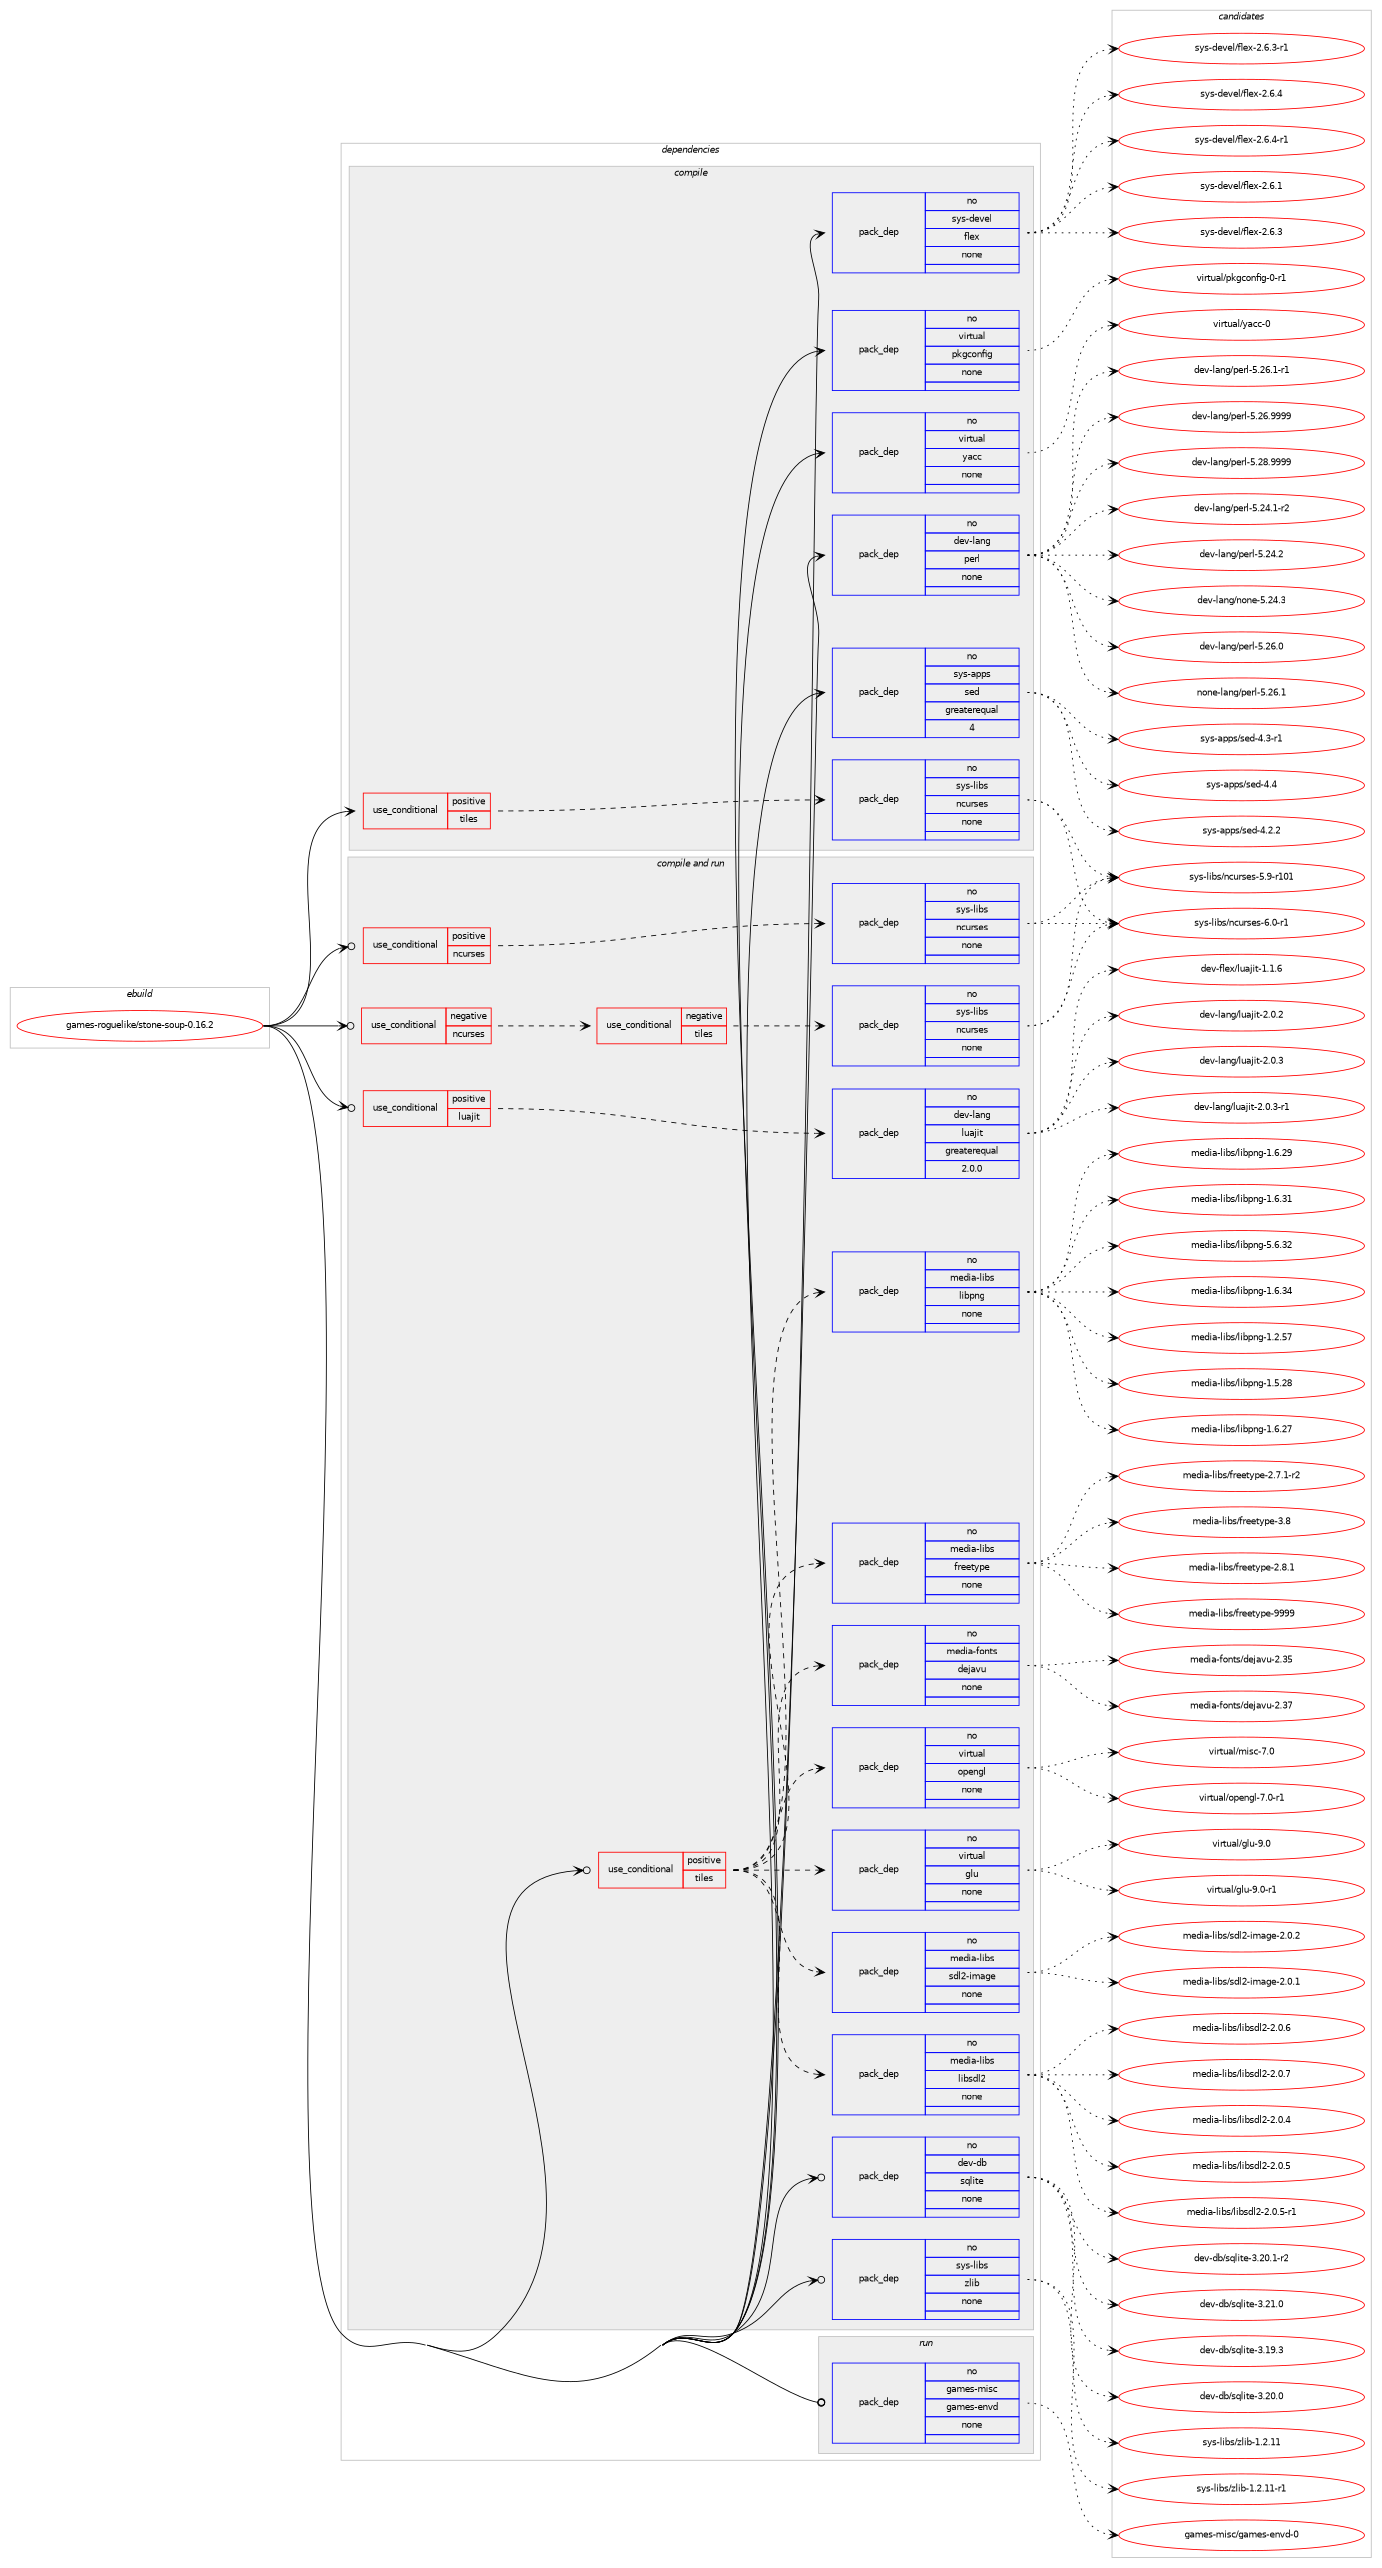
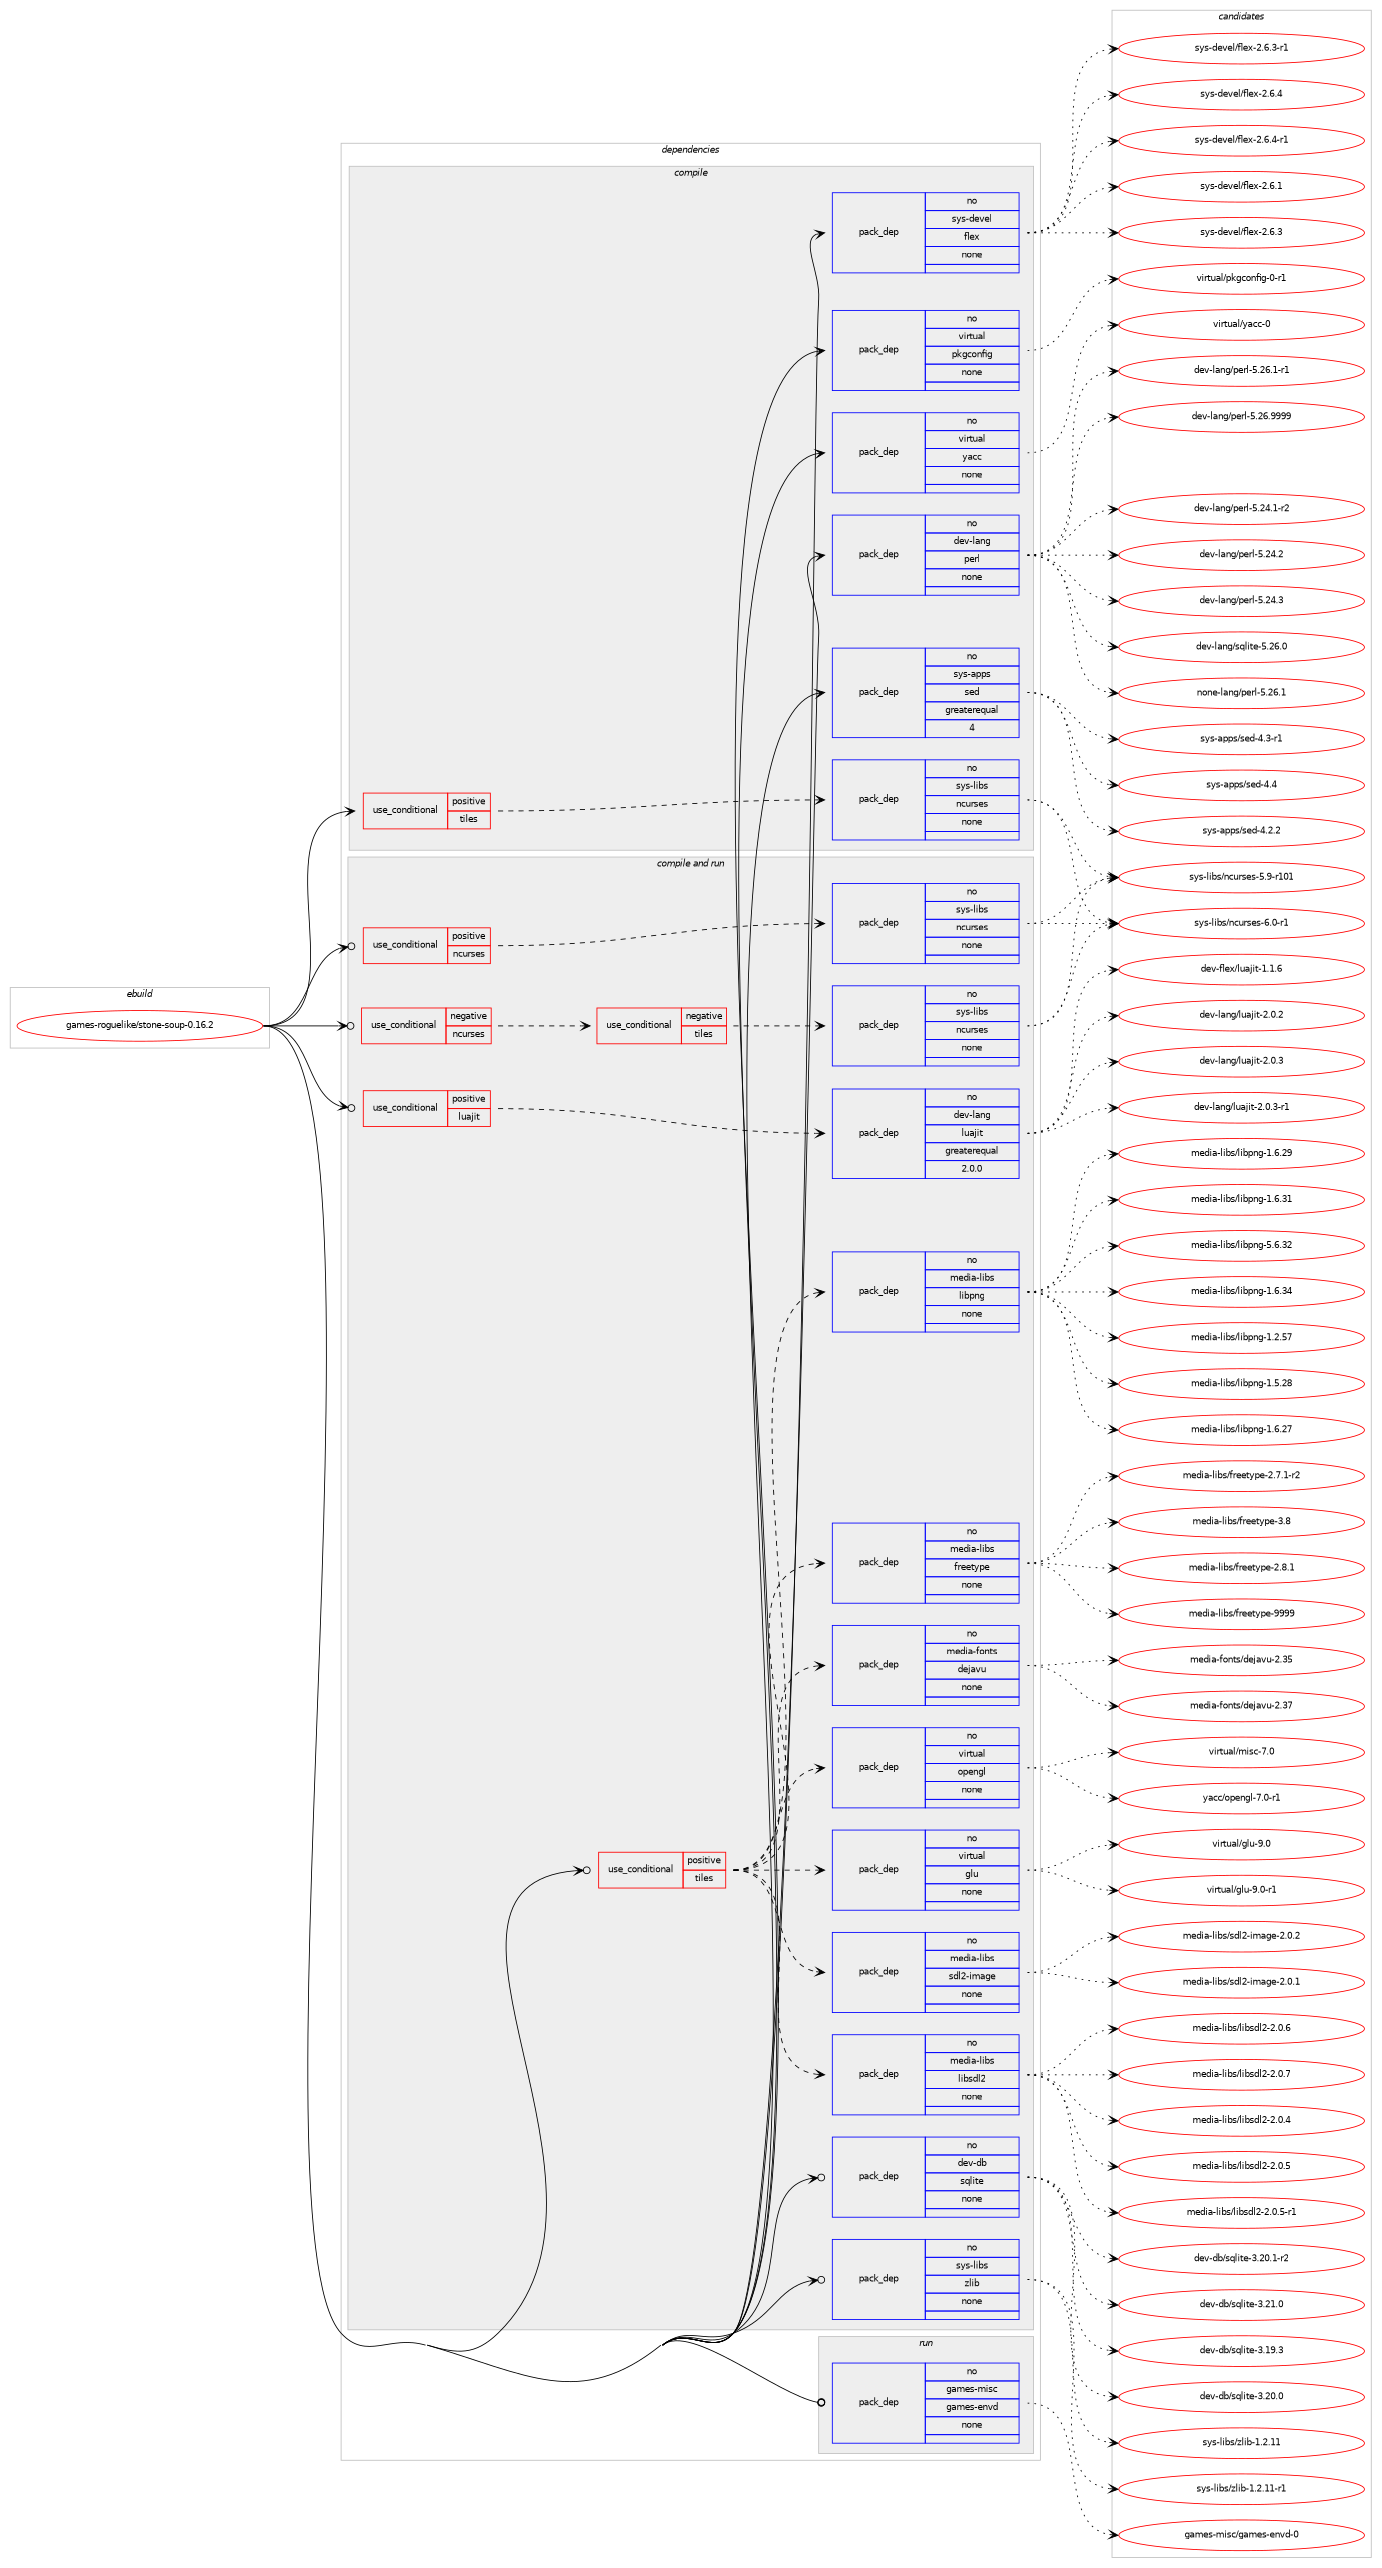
(1242, 463) -> none
(1242, 601) -> (1242, 601)
(1242, 647) -> (1242, 647)
(1242, 1799) -> (1242, 1799)
